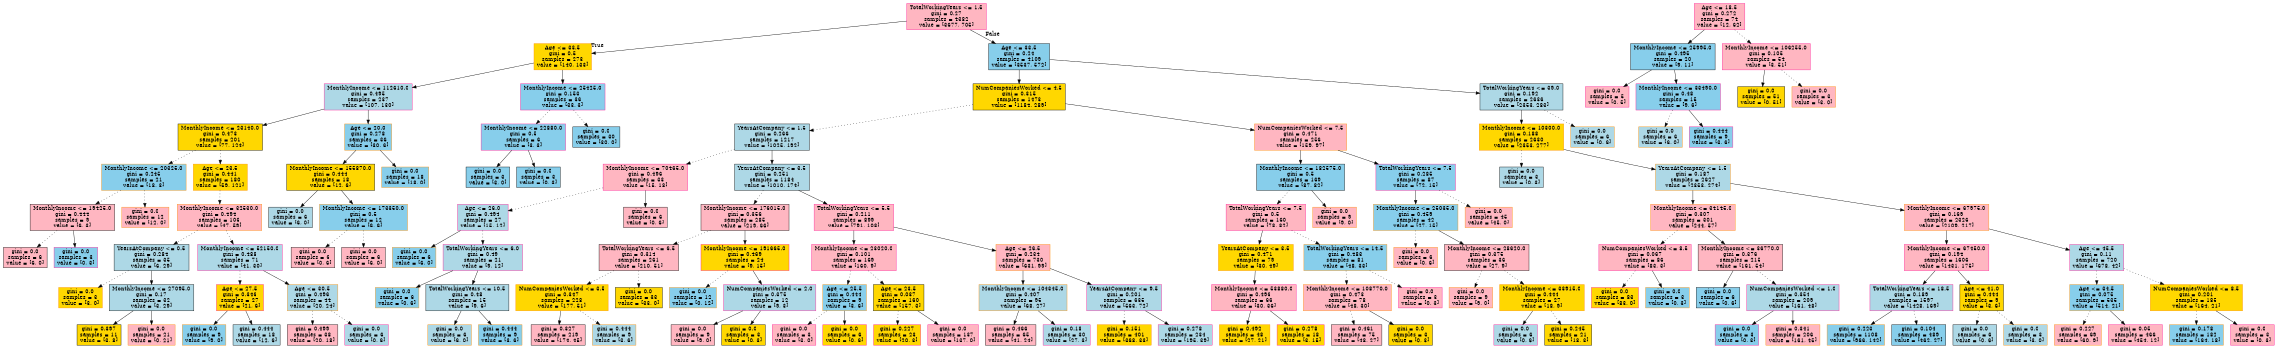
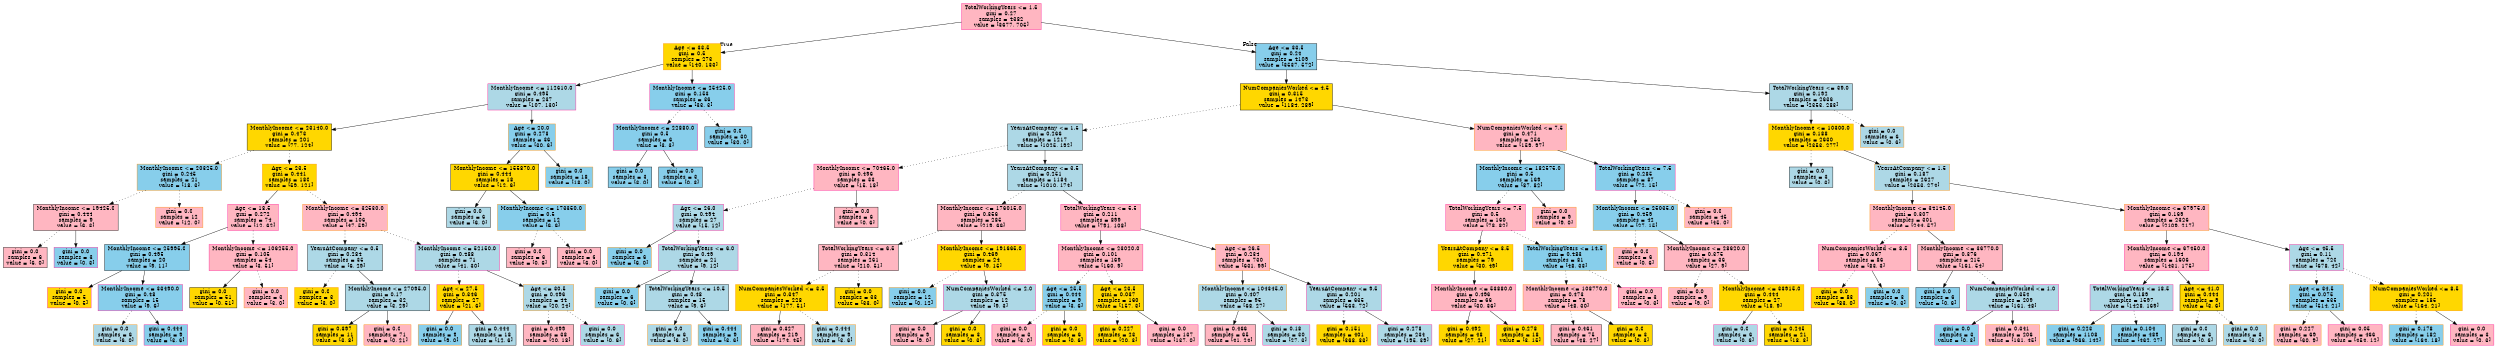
(1607, 97) -> (69, 298)
none -> (273, 196)
(152, 335) -> (387, 335)
